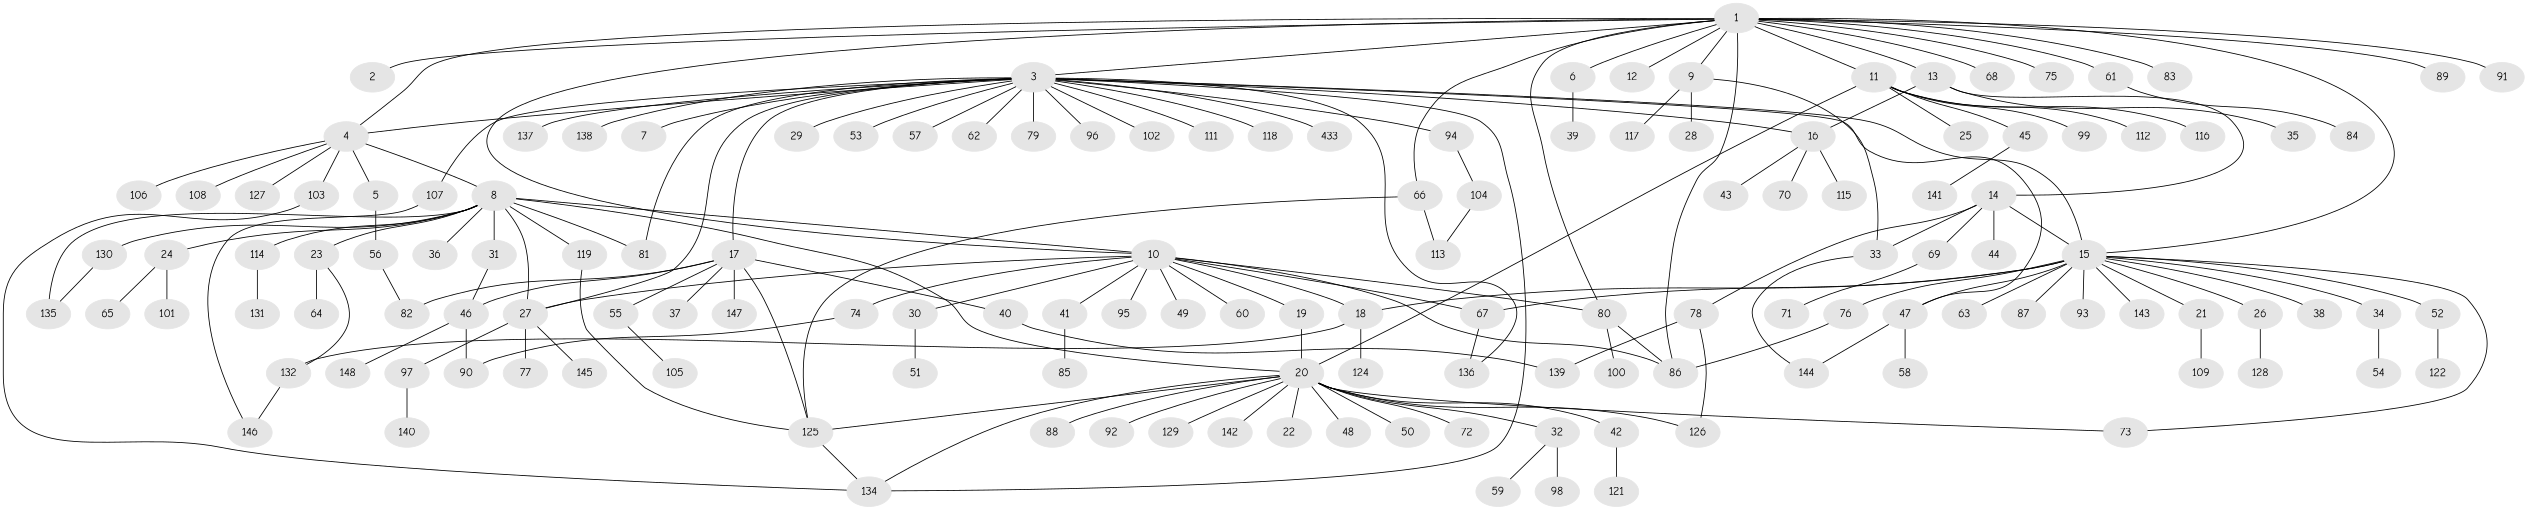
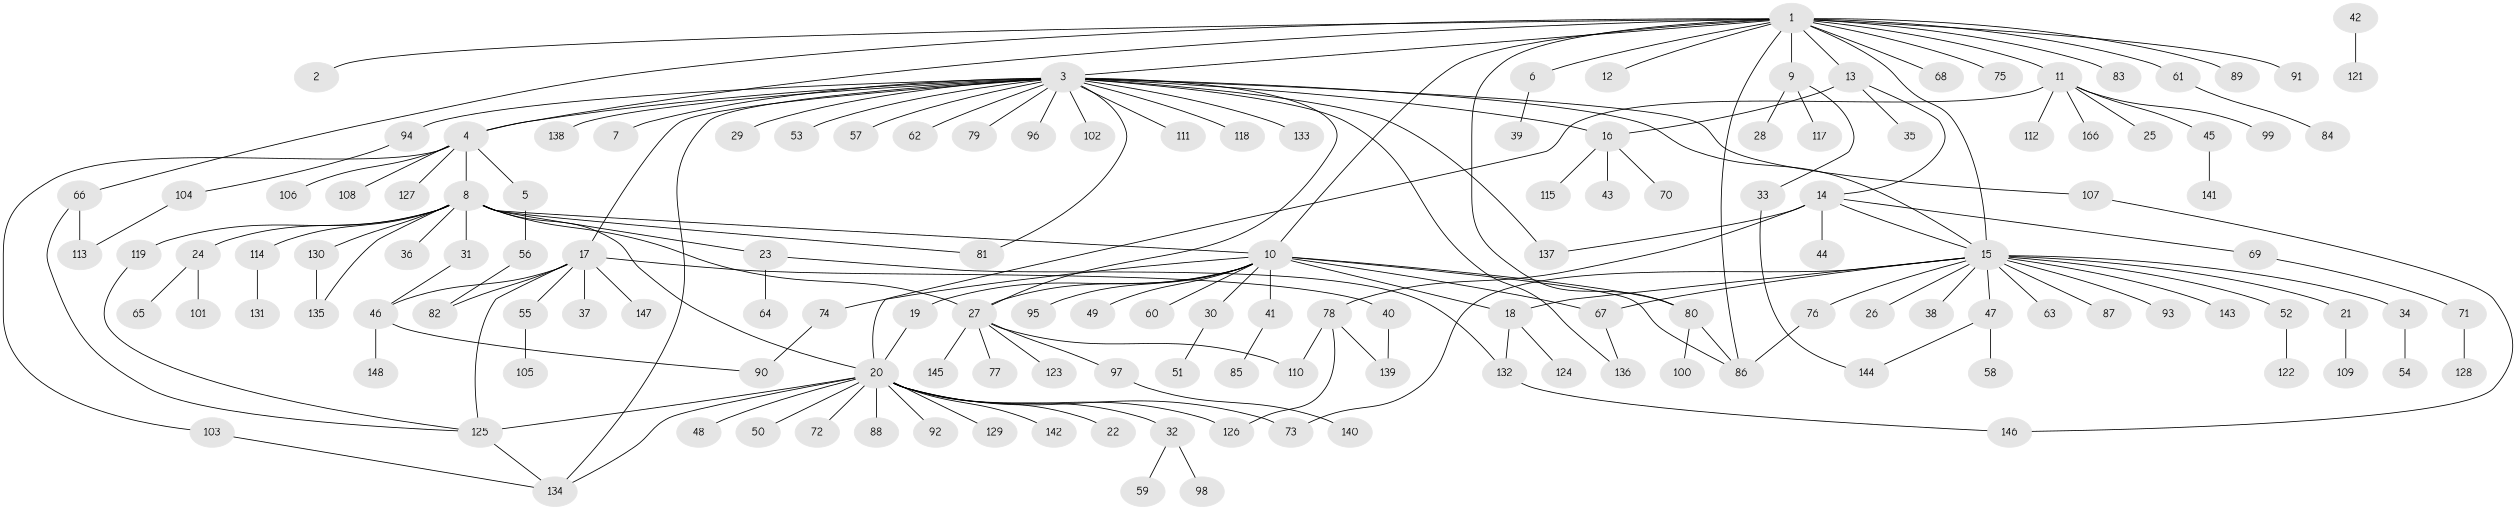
(1330, 136) -> (1302, 136)
(2203, 136) -> (2091, 136)
(1880, 155) -> none
(1935, 225) -> (1687, 232)
(2260, 344) -> (2464, 344)
none -> (1054, 373)
none -> (1296, 373)
(1459, 403) -> none
